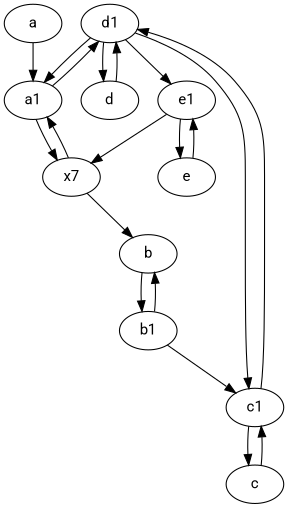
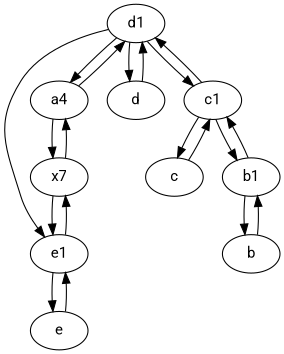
(33, 23) -> none
(33, 100) -> (59, 100)
none -> (223, 135)
(106, 212) -> (52, 210)
